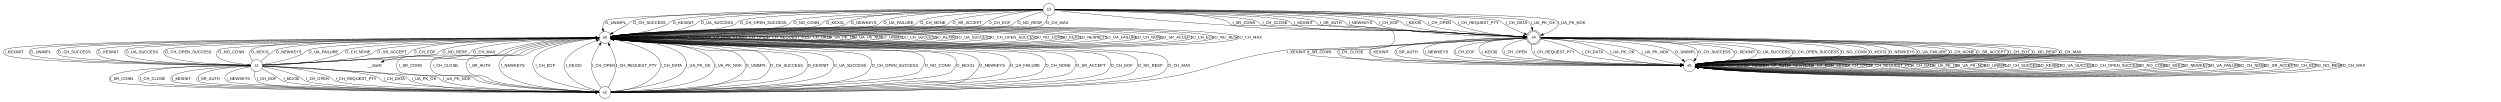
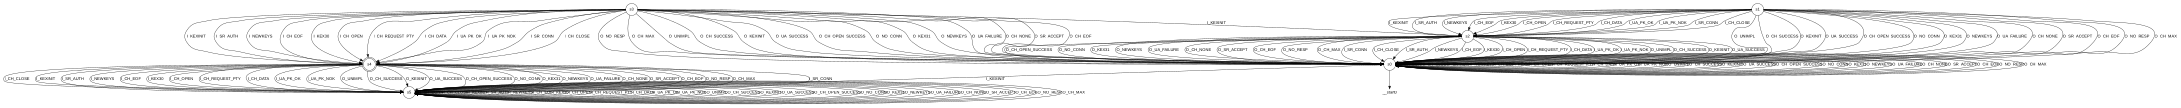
(30, 46) -> (901, 79)
